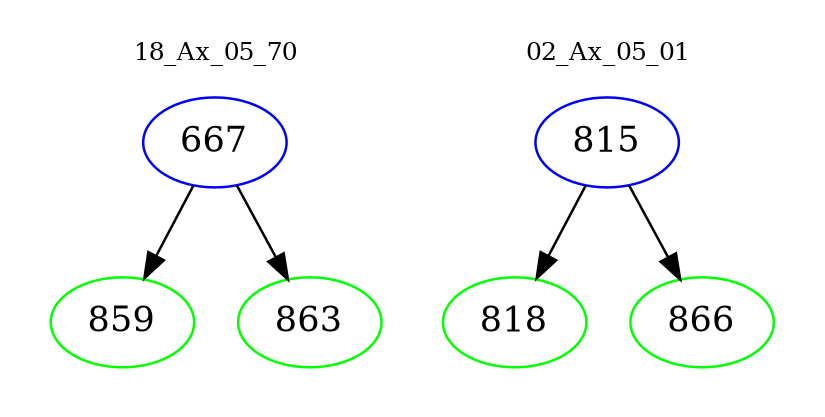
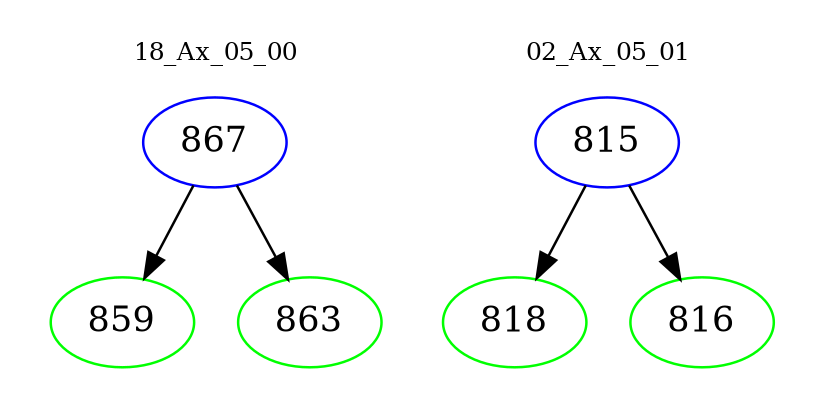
(216, 54) -> (216, 54)
(215, 142) -> (215, 142)
(702, 322) -> (702, 322)
